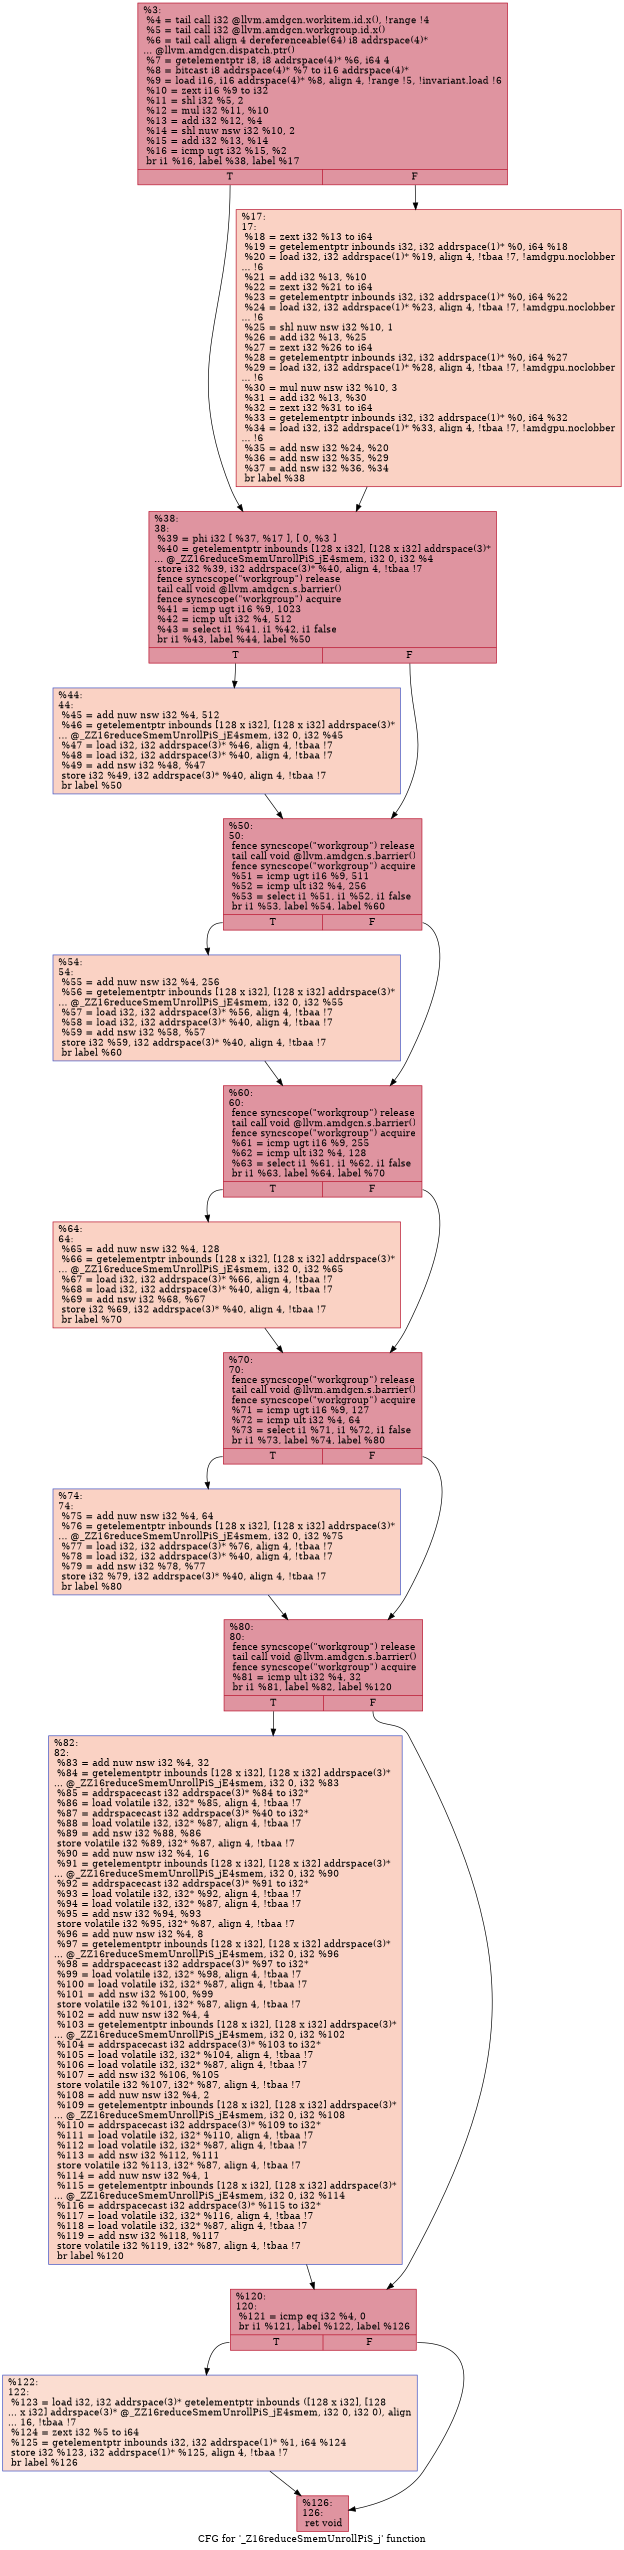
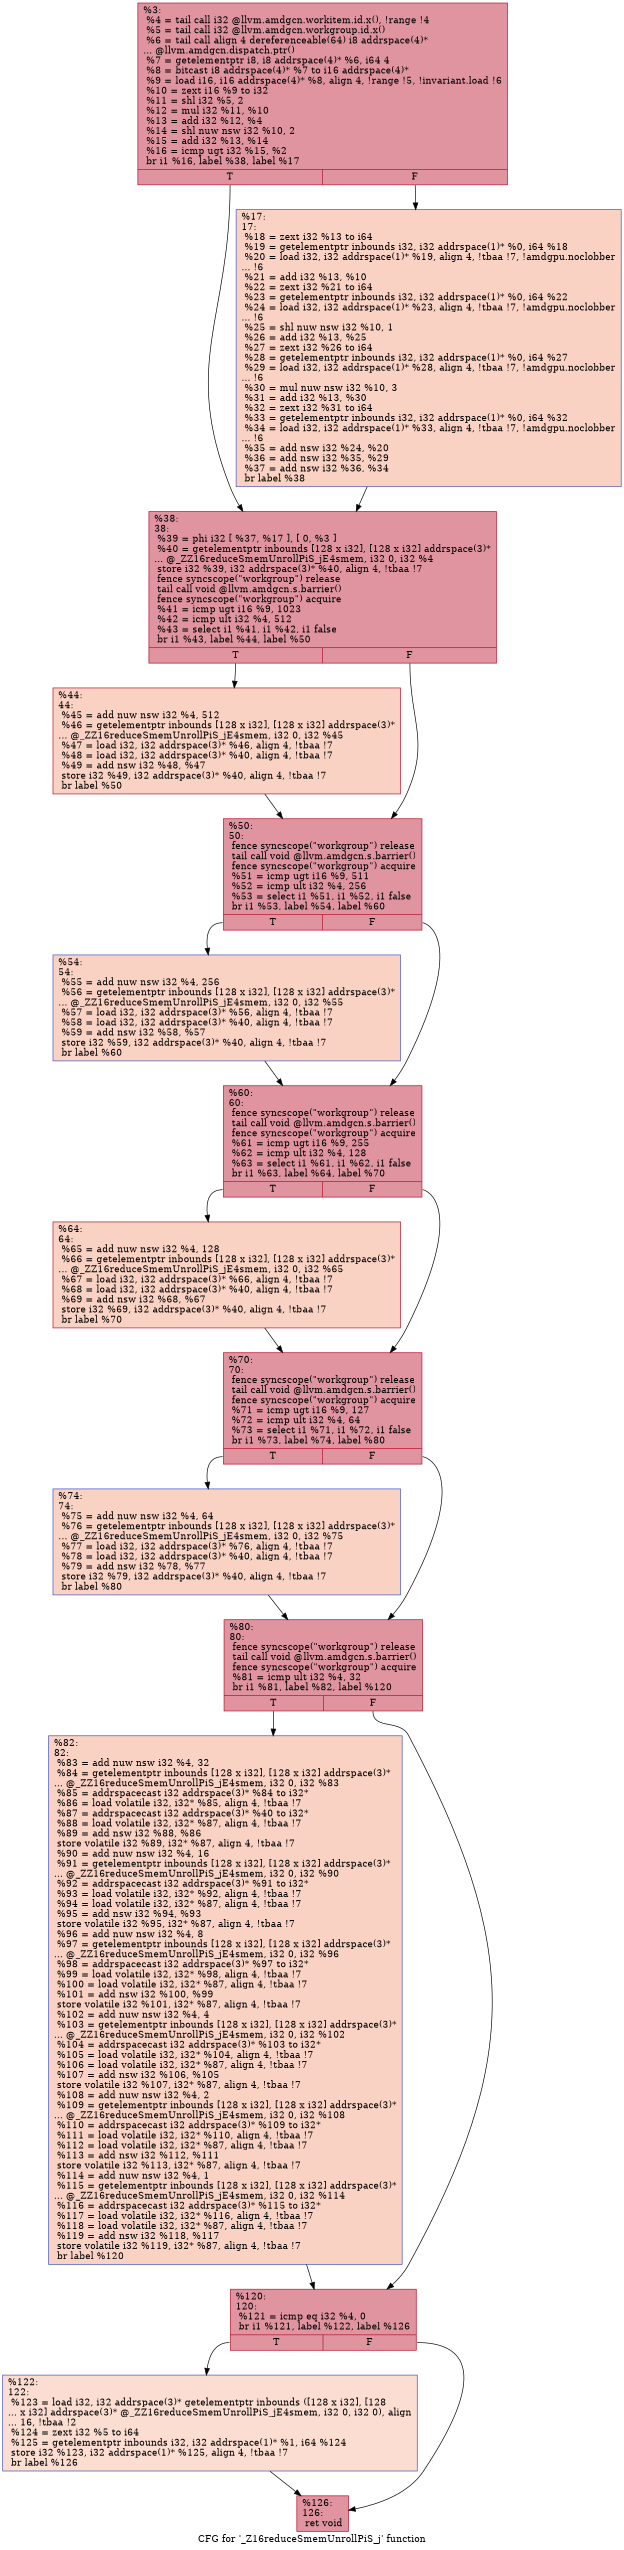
(429, 348) -> (429, 348)
(227, 741) -> (227, 741)
(43, 2423) -> (43, 2423)
